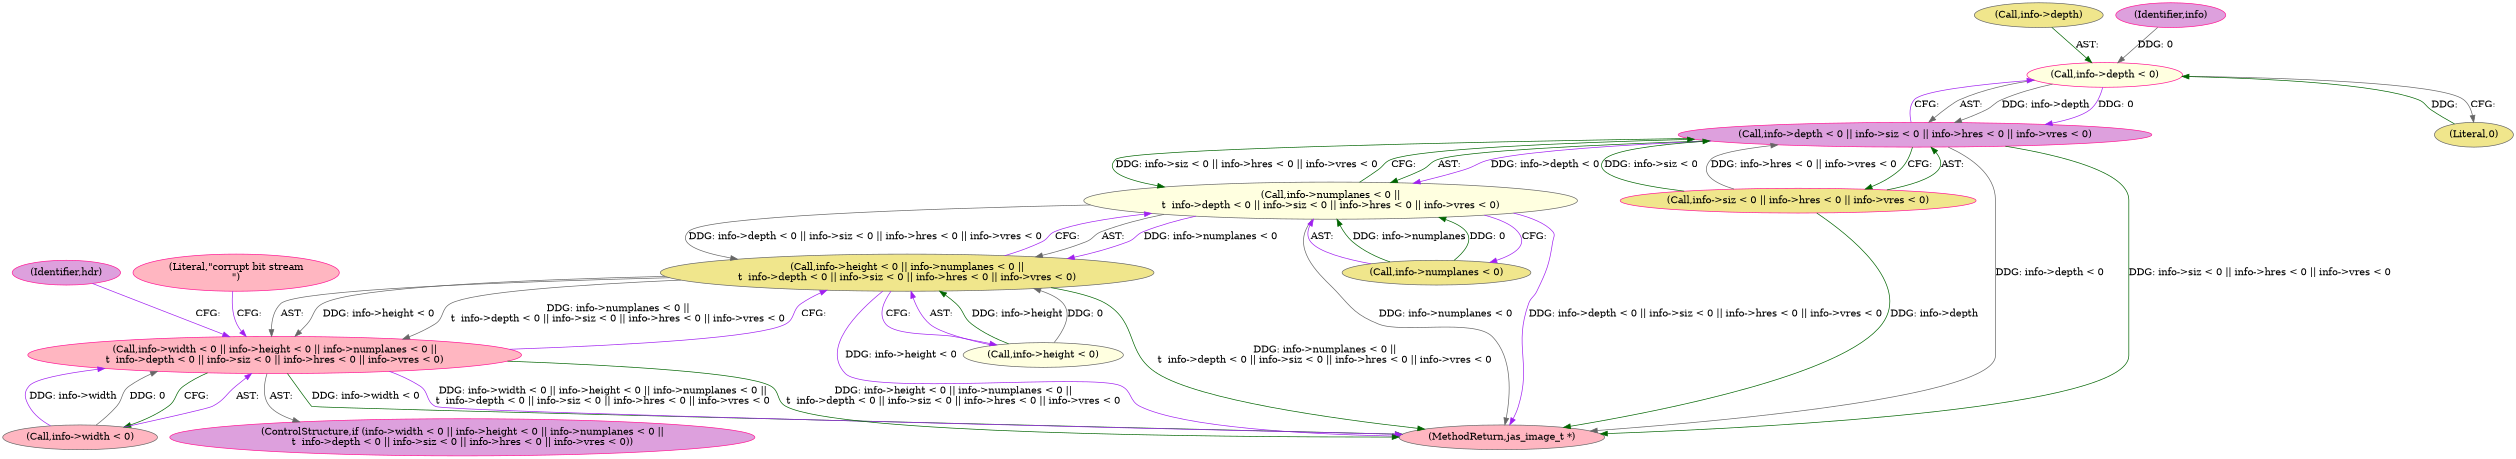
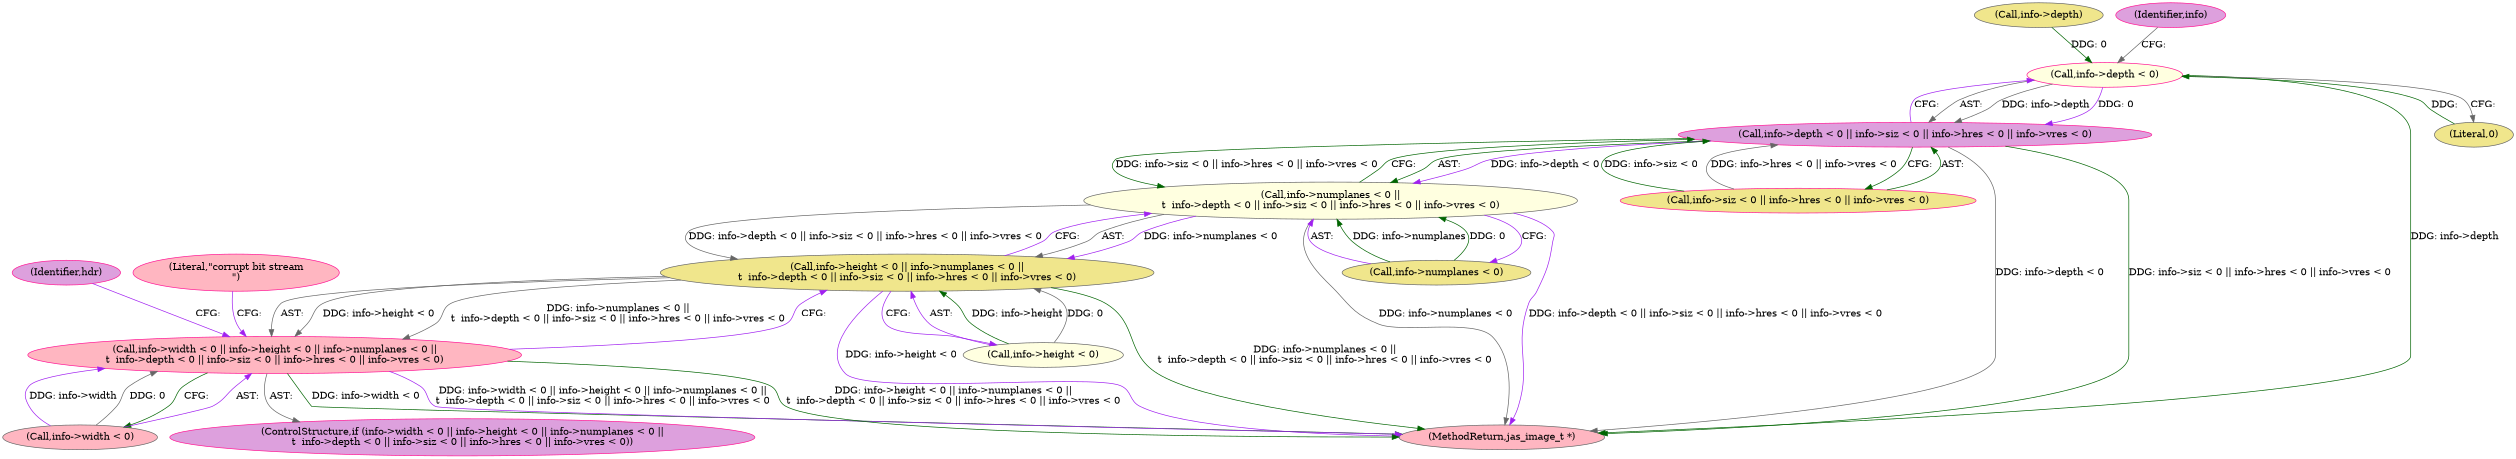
(2089, 45) -> (2089, 45)
(2155, 45) -> (2155, 45)
(1801, 371) -> (2244, 392)
